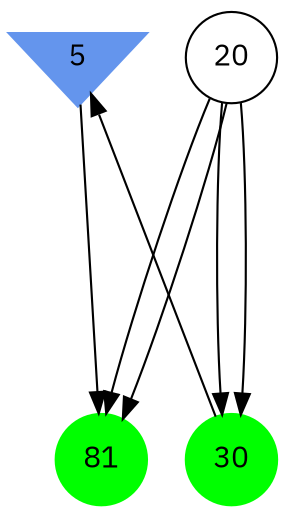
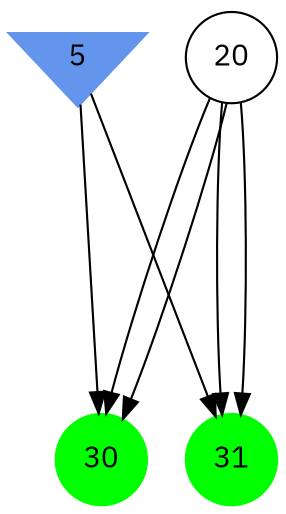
(146, 235) -> (89, 248)
(101, 460) -> (231, 460)
